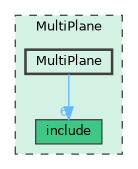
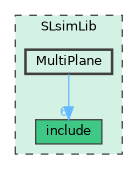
(69, 27) -> (69, 27)
